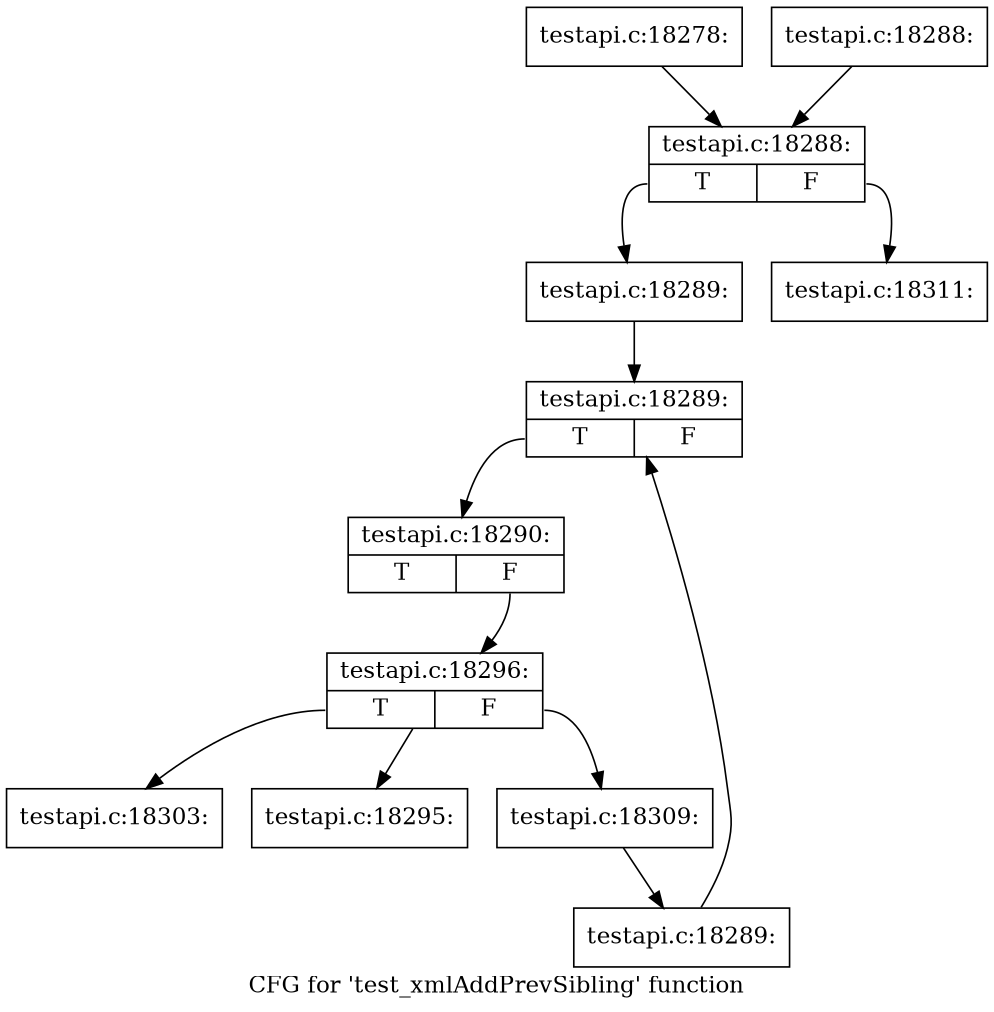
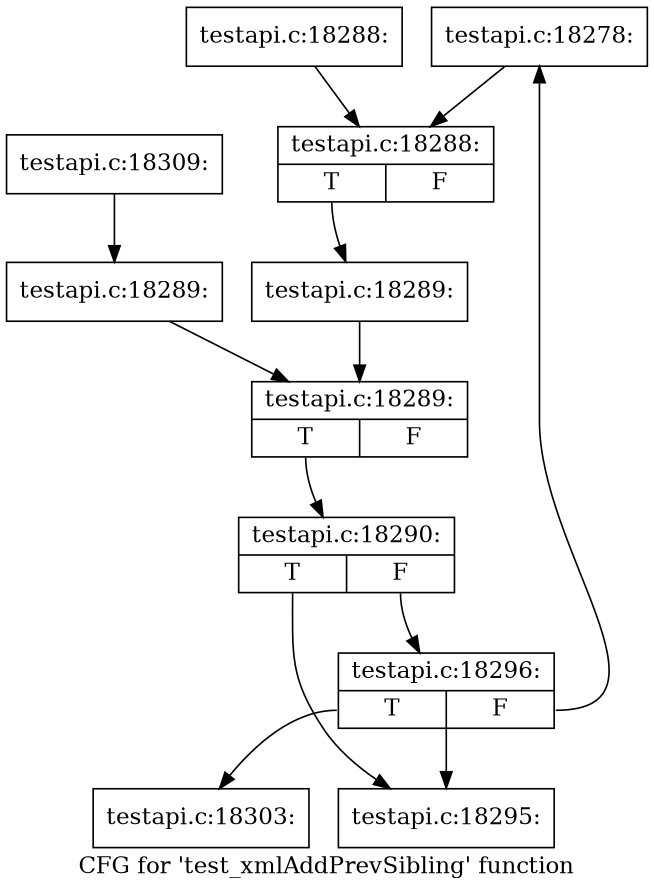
(879, 292) -> none
none -> (306, 699)
(581, 732) -> (539, 420)
